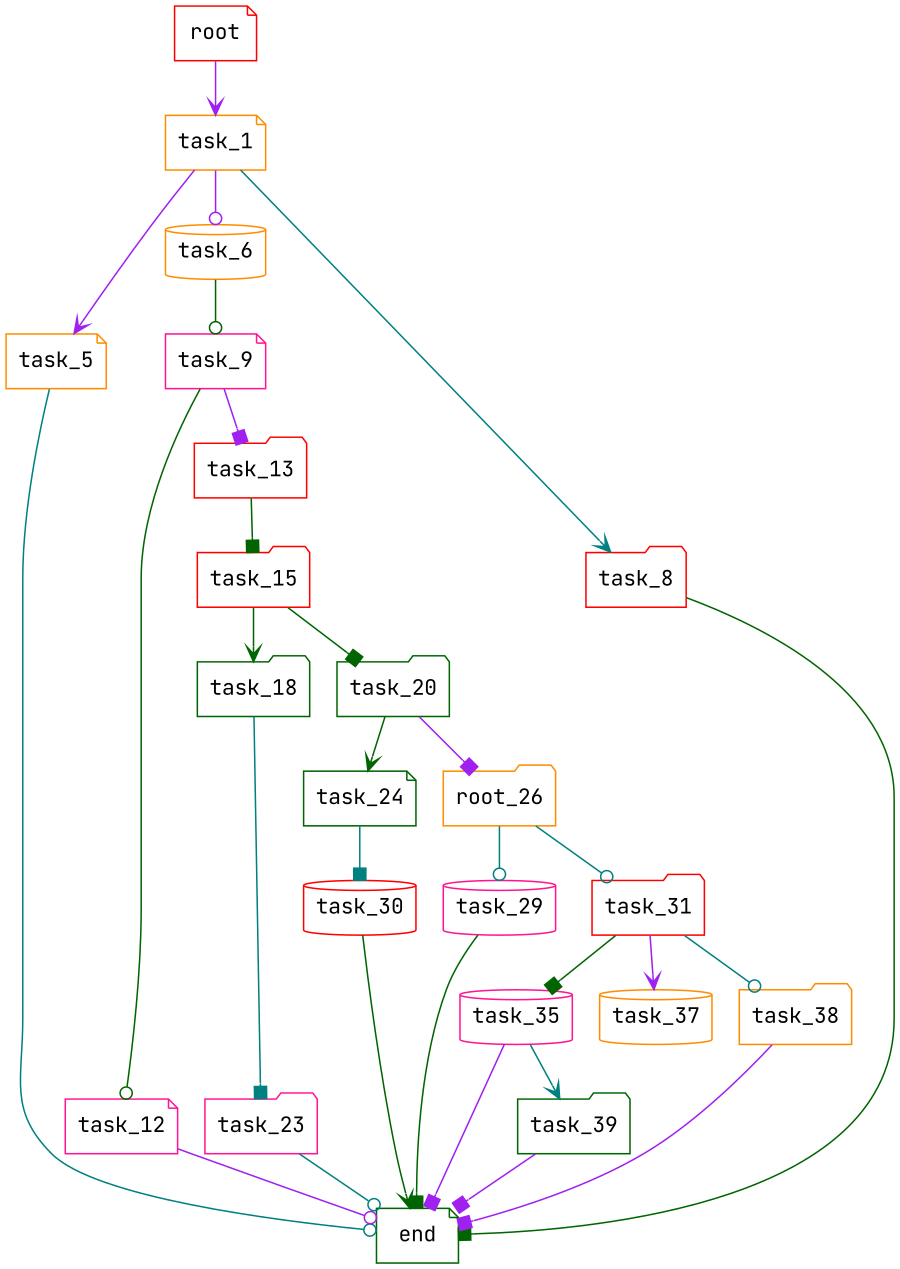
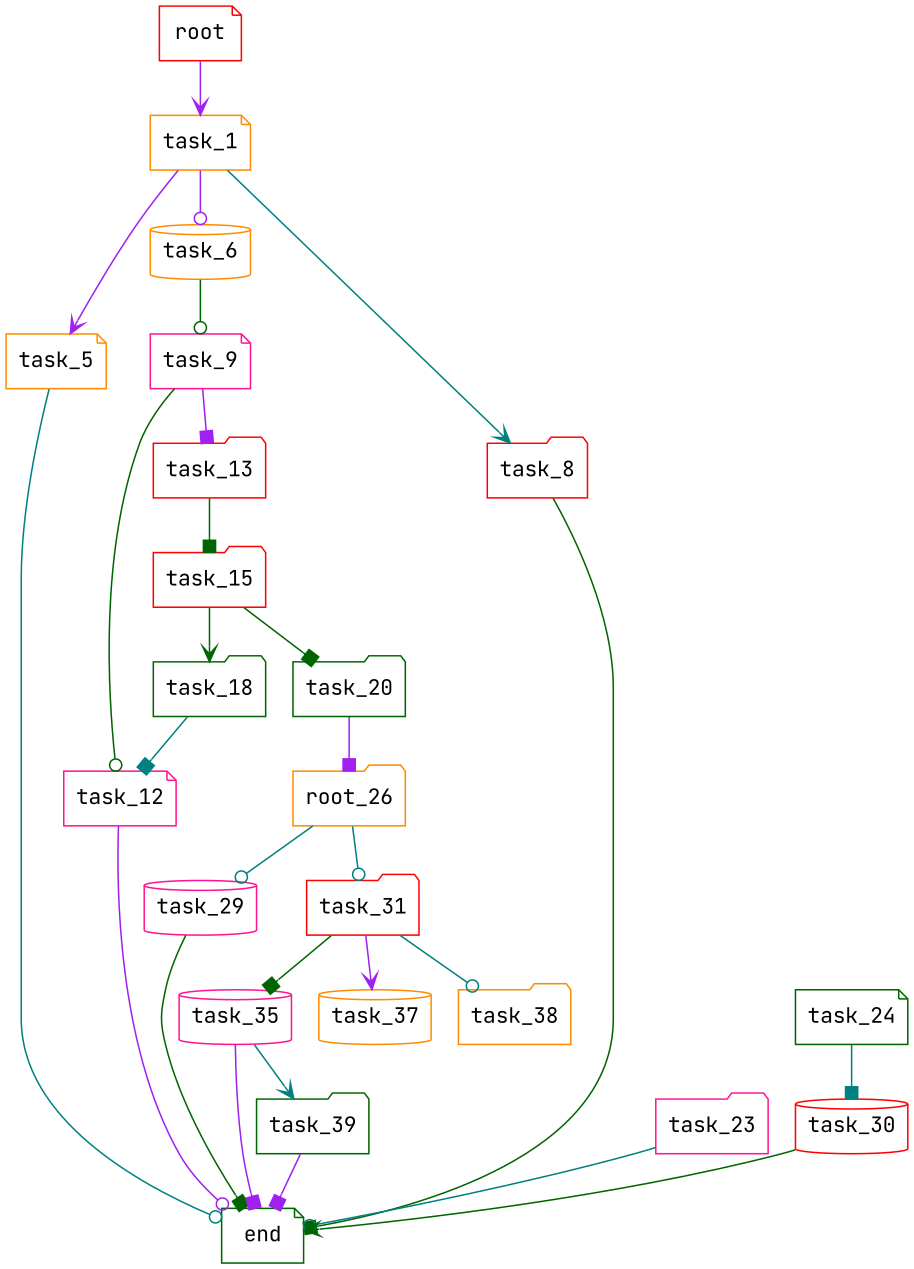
(379, 737) -> none
(257, 900) -> (170, 738)
(638, 1157) -> none
